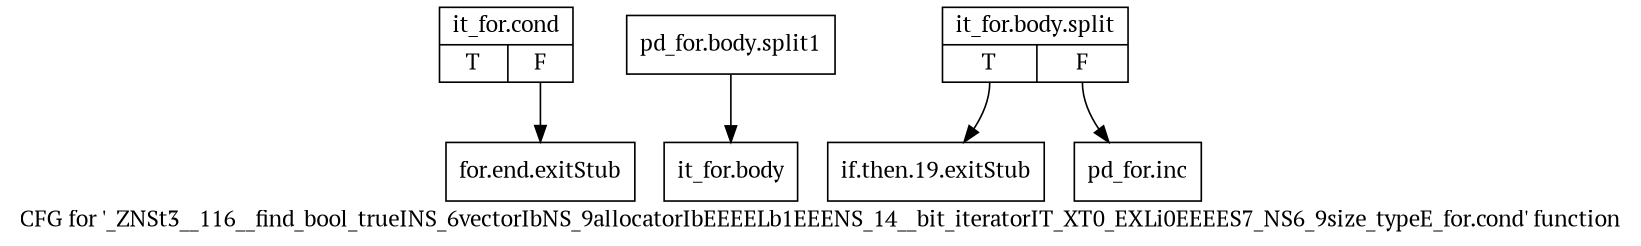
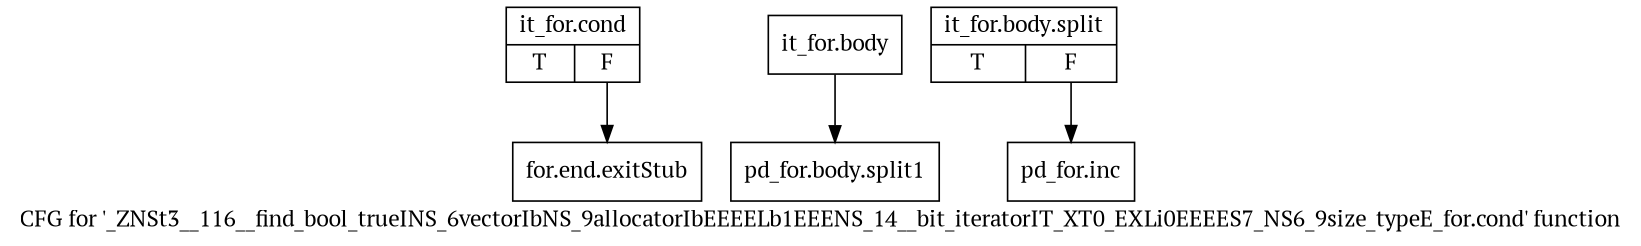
(731, 100) -> (835, 100)
(936, 172) -> none
